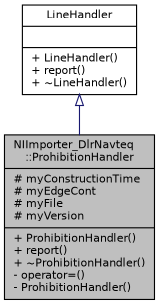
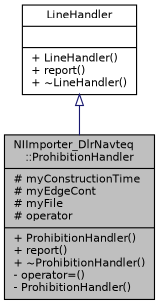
(49, 216) -> (43, 216)
